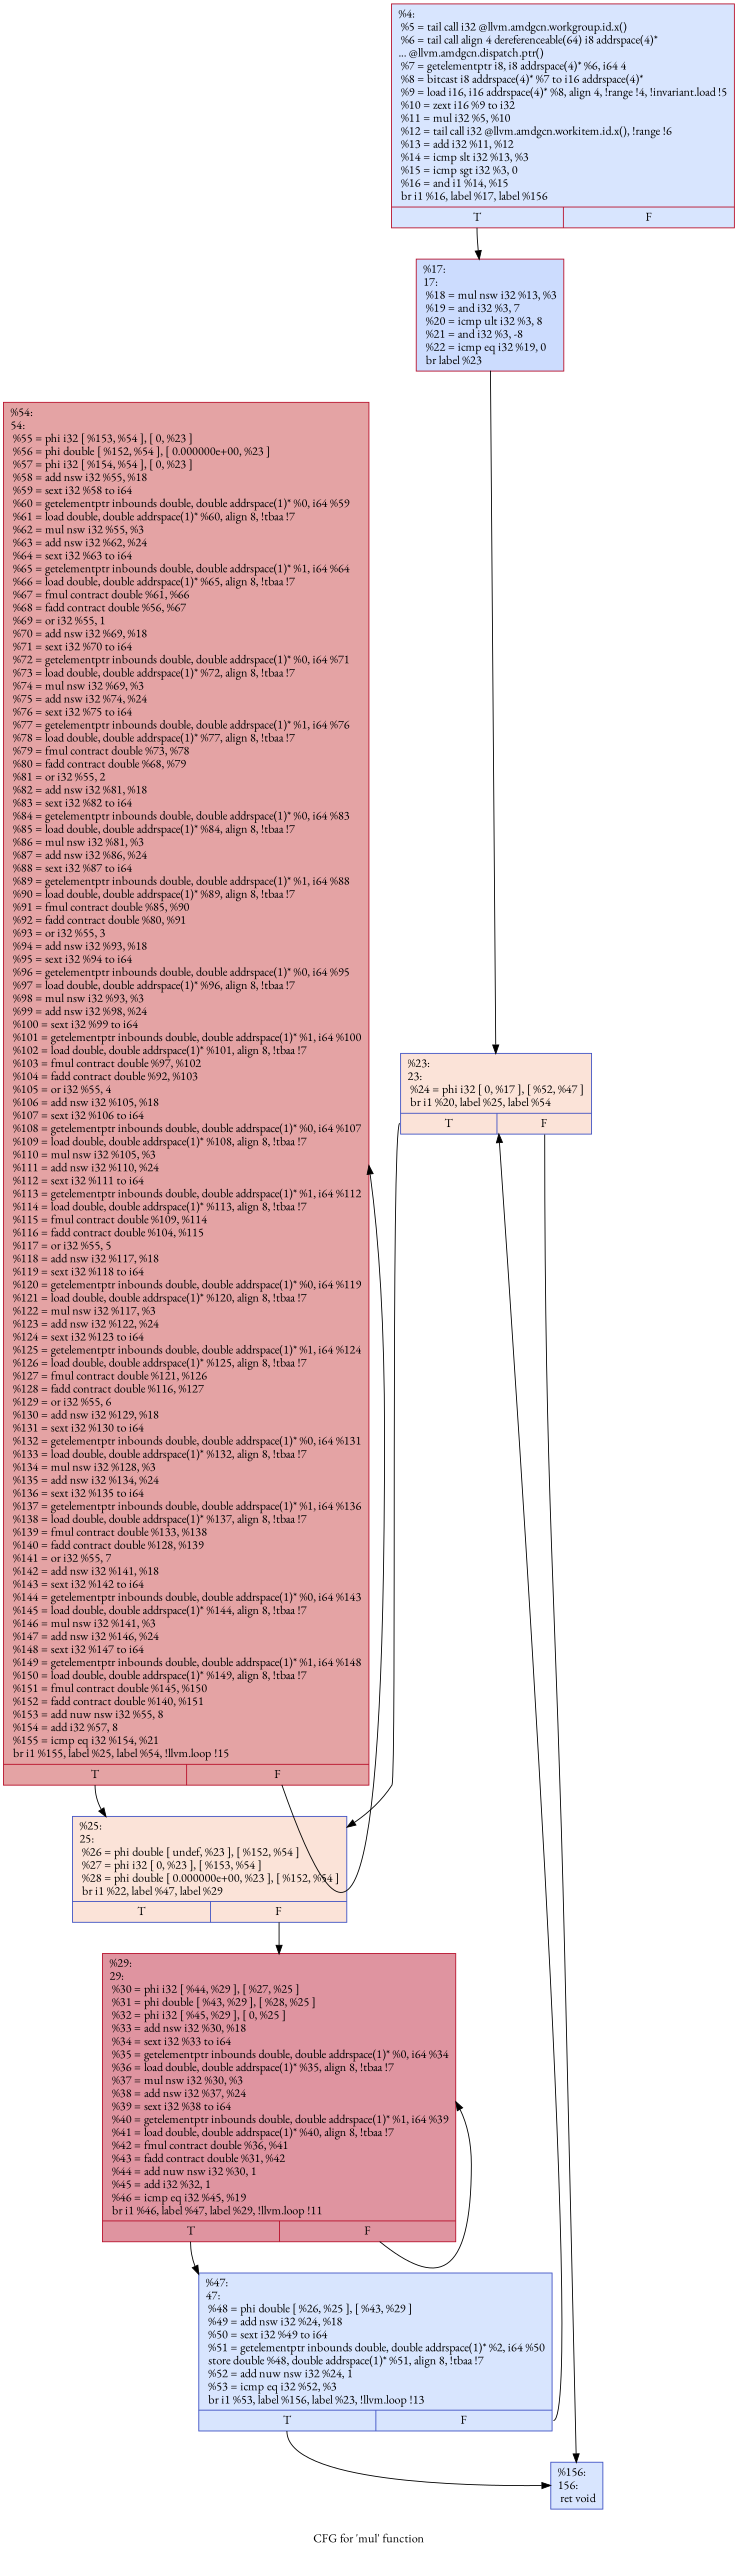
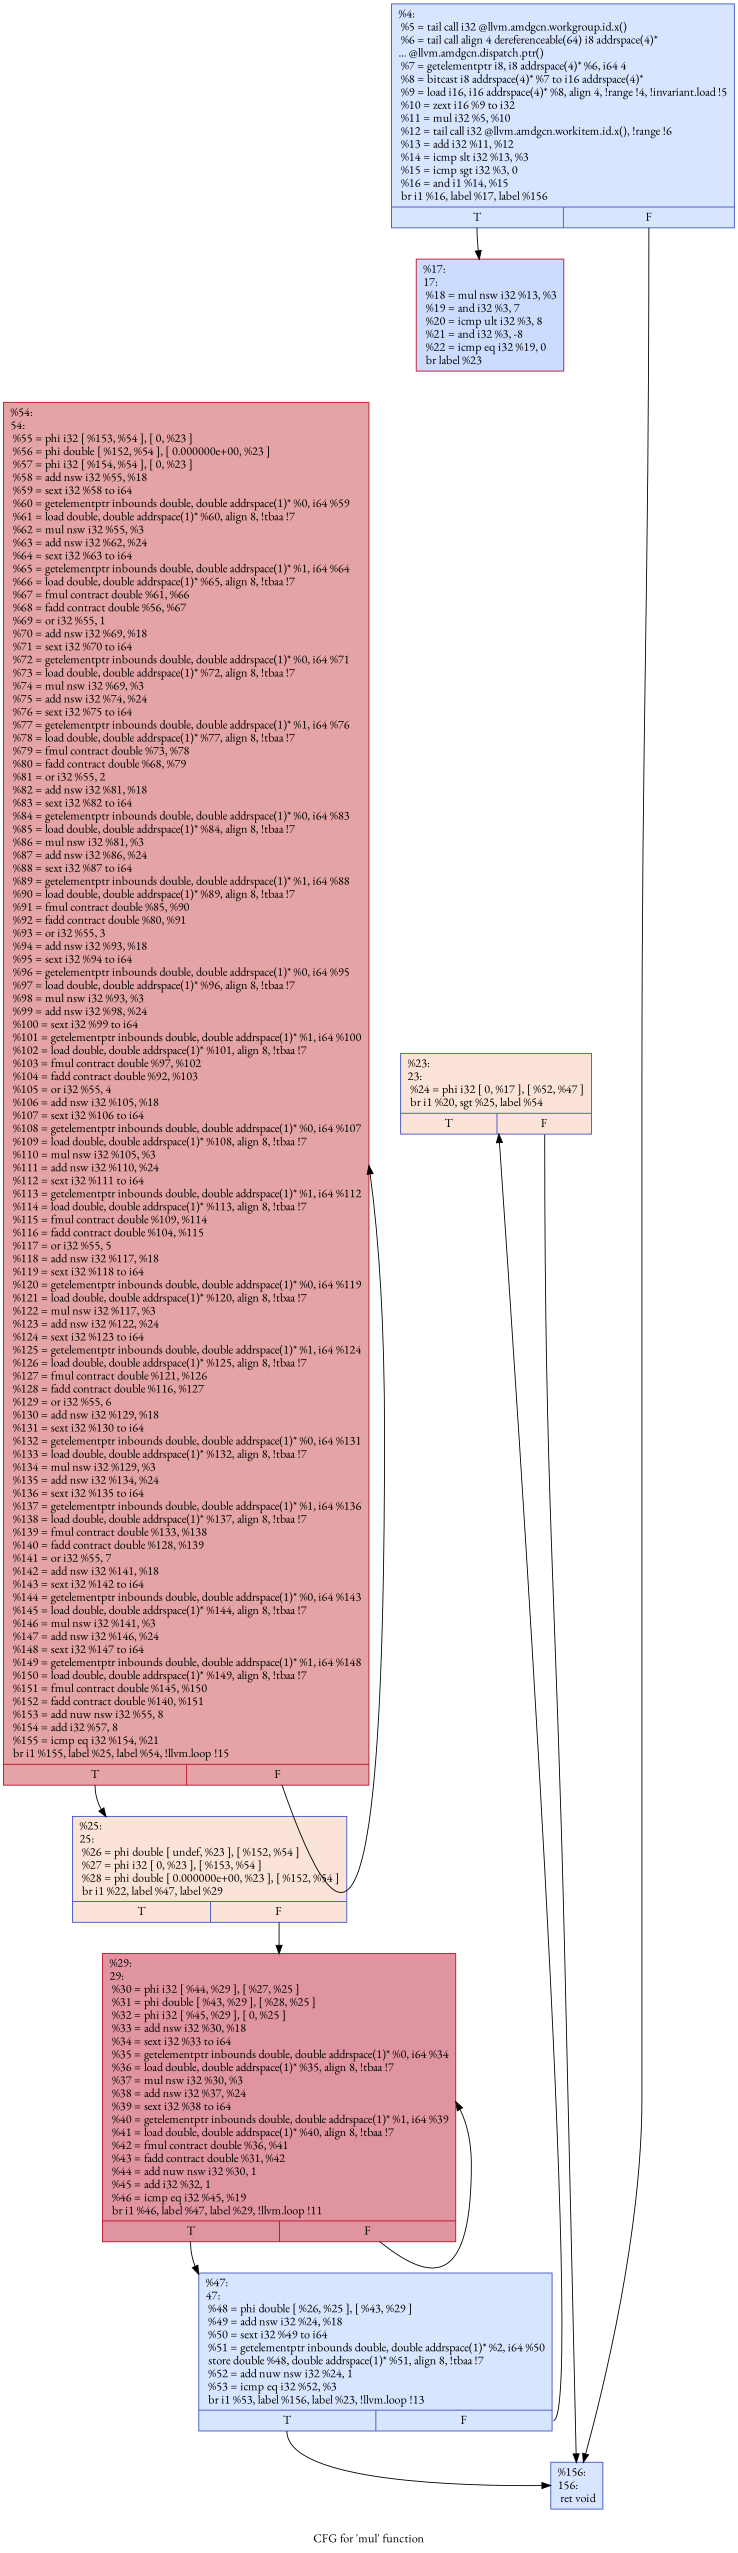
(563, 116) -> (563, 116)
(493, 708) -> none
(480, 1102) -> (476, 1102)
none -> (642, 1343)
(83, 1467) -> (83, 1467)
(394, 1481) -> none
